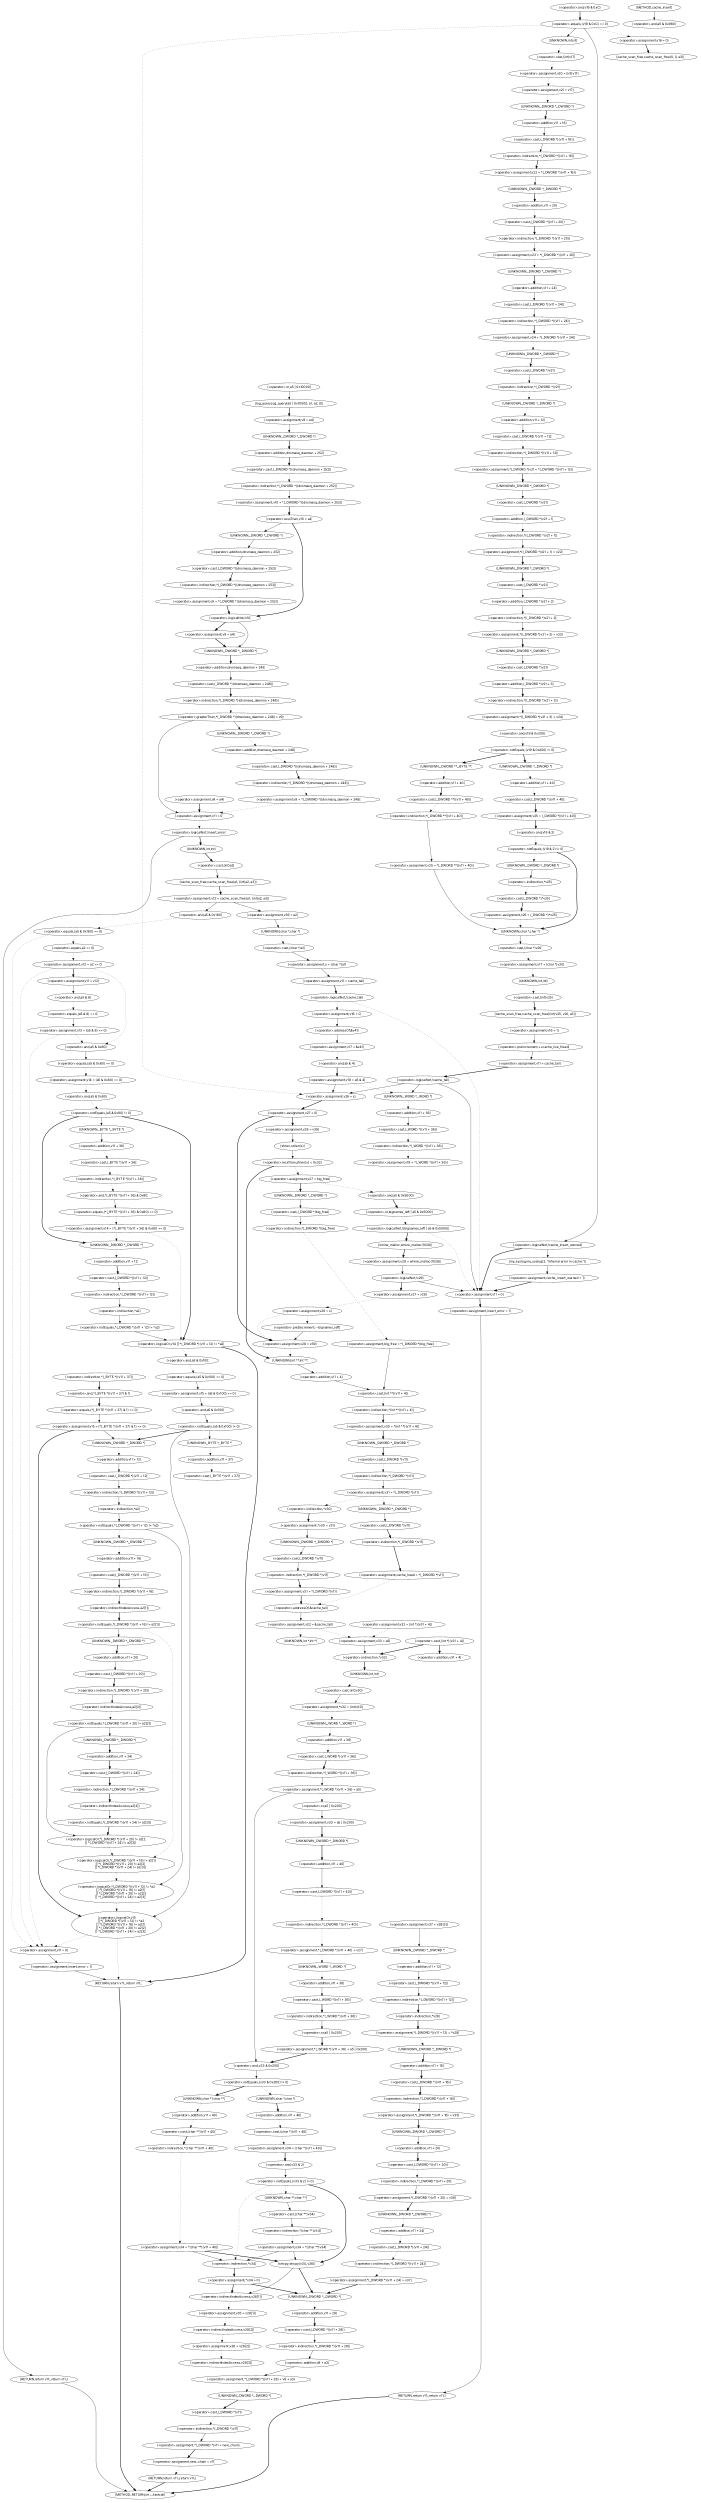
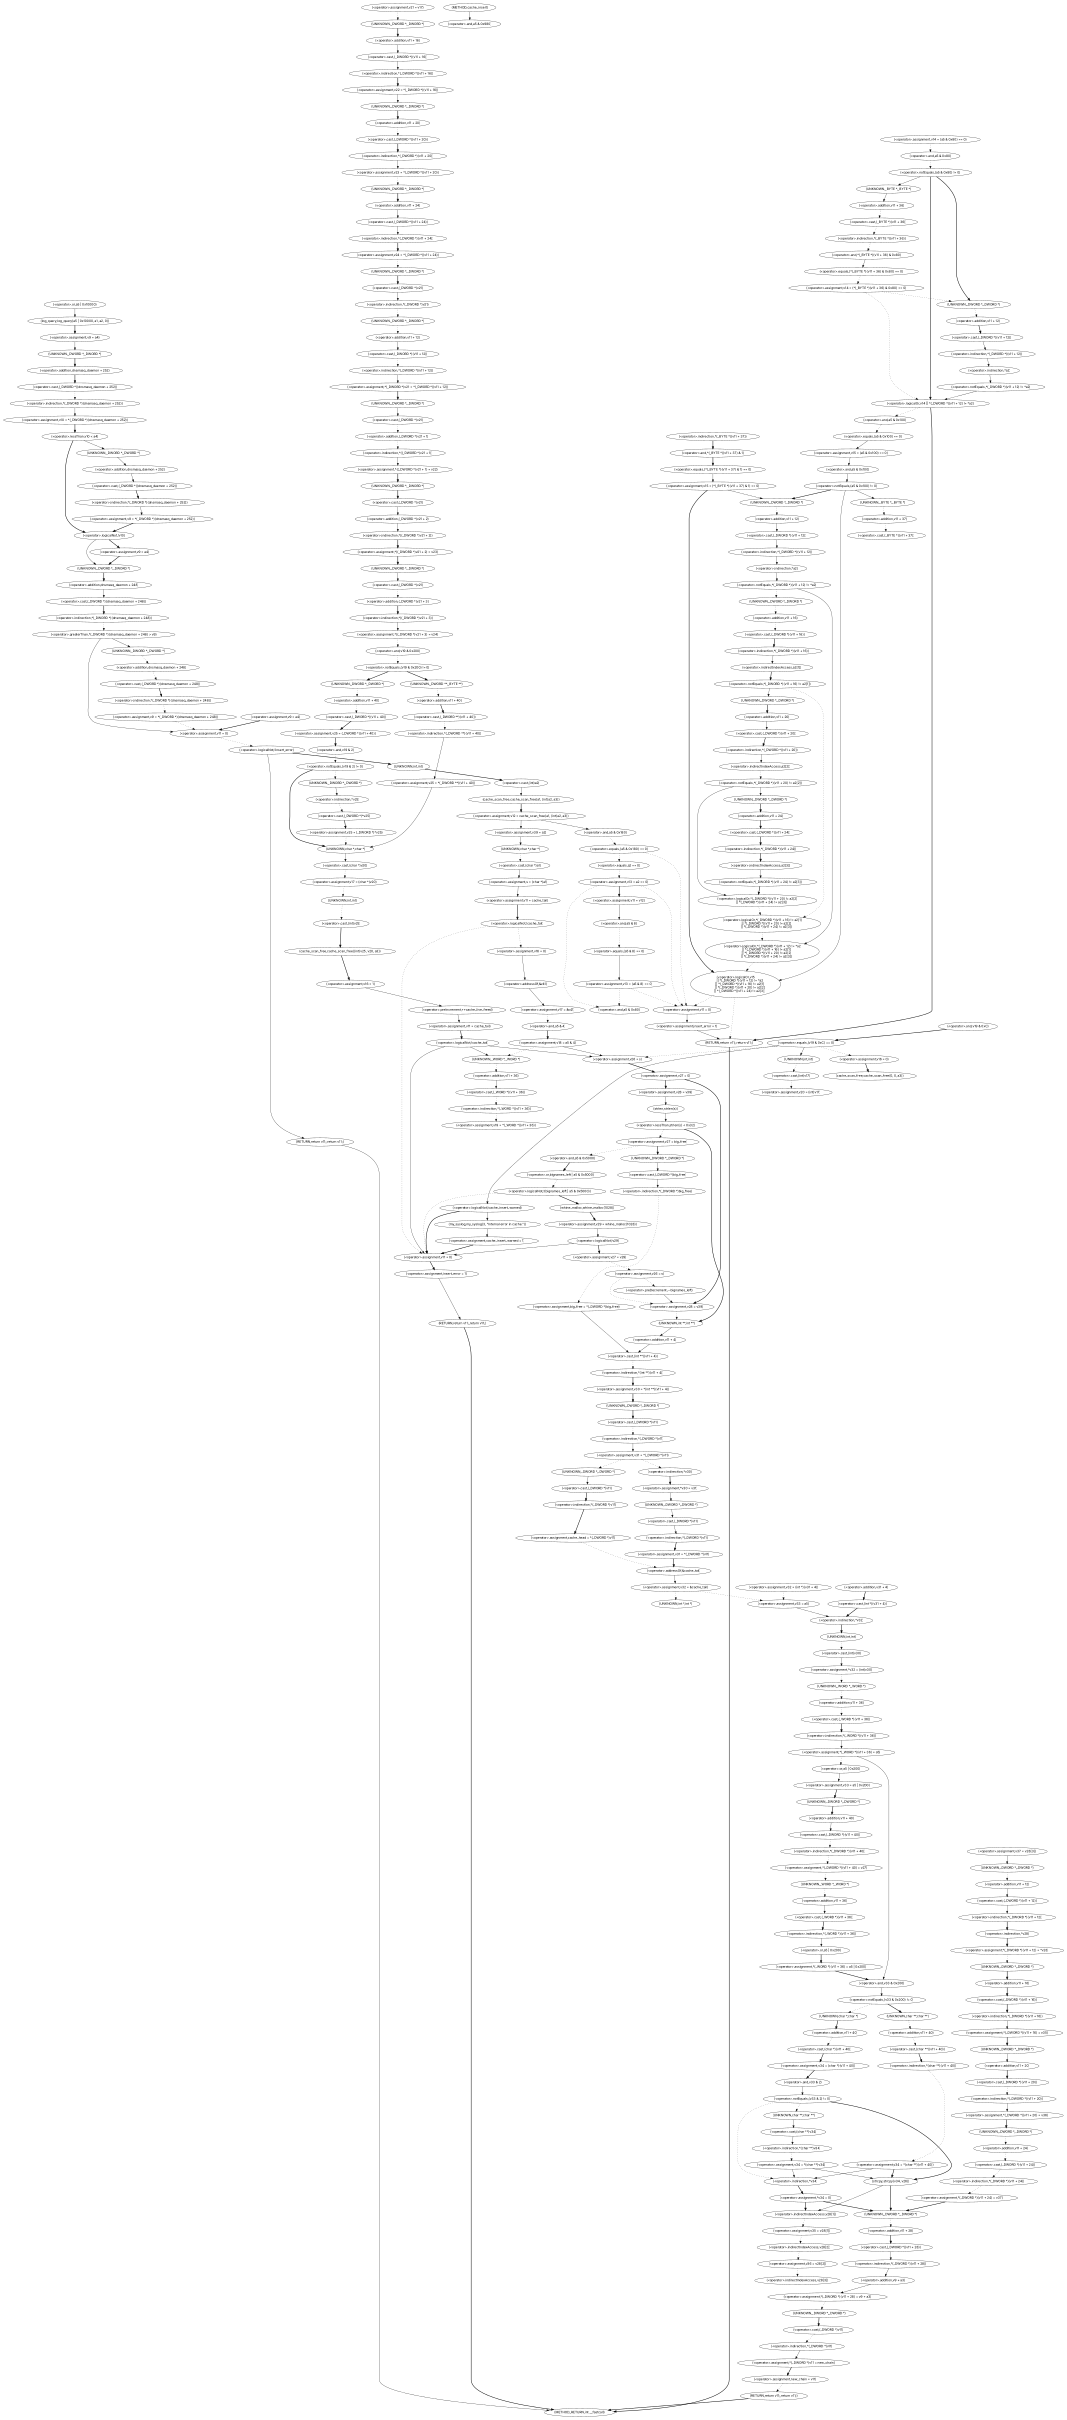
(549, 81) -> none
(523, 625) -> (398, 543)
(86, 1064) -> none
(440, 1648) -> (865, 1595)
(283, 2139) -> (822, 2057)
